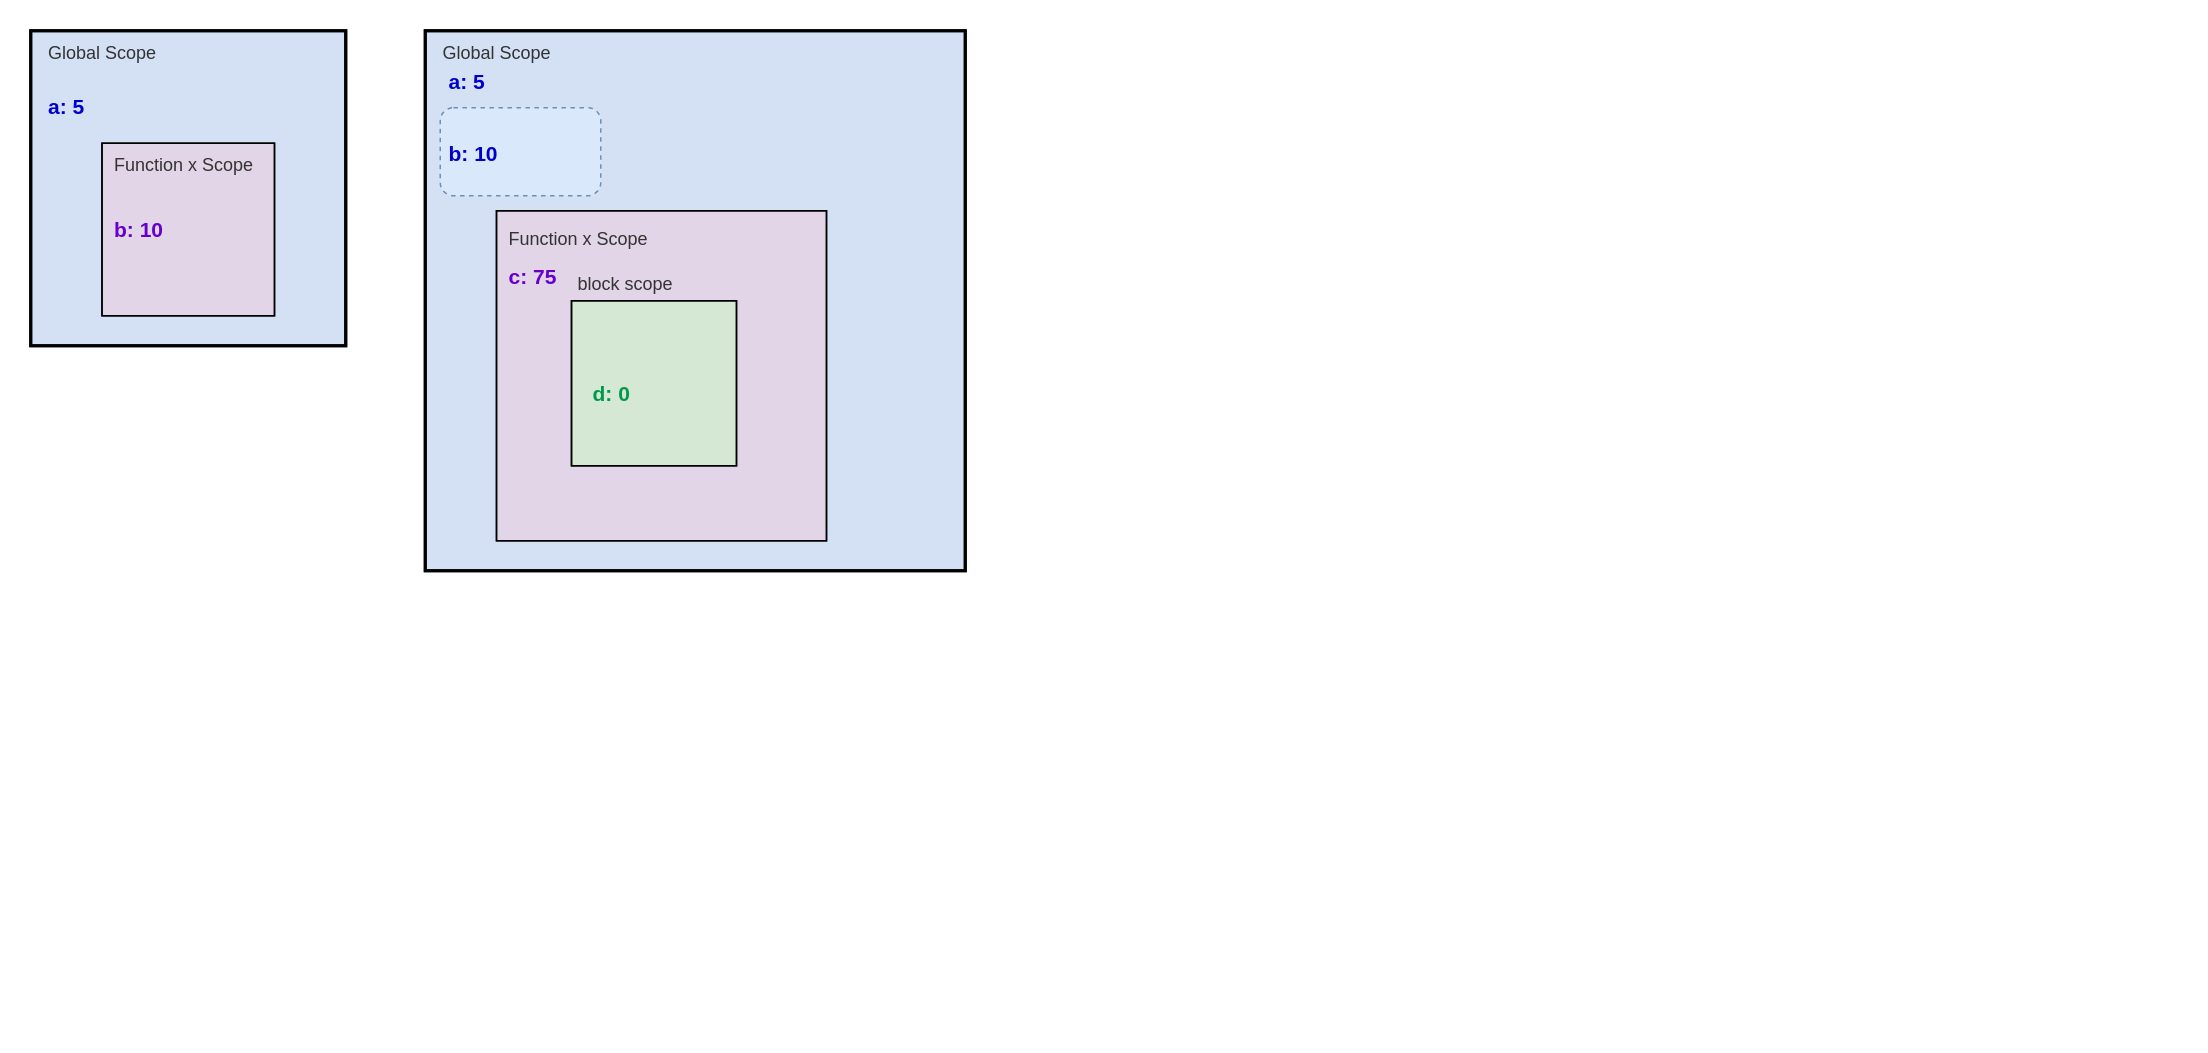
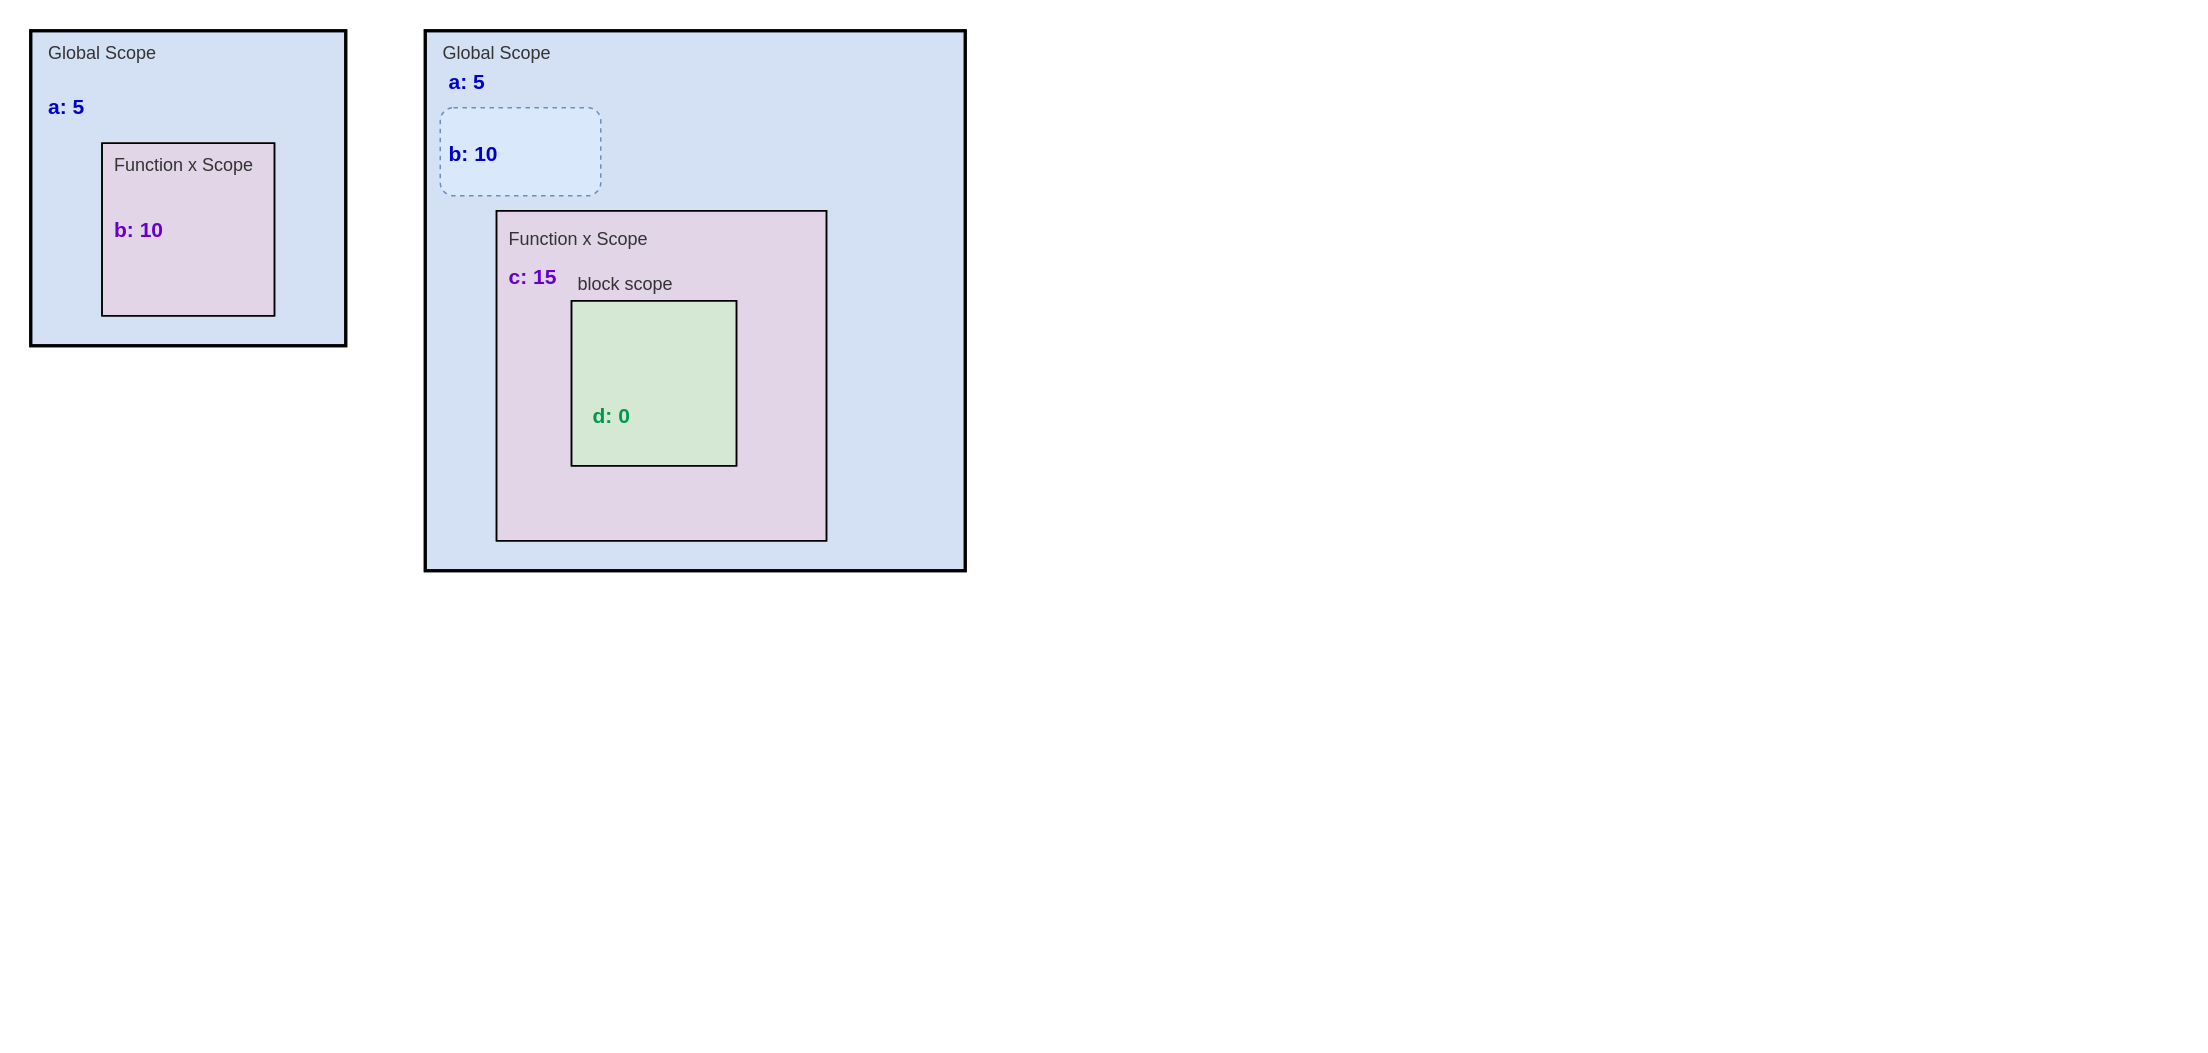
(533, 277) -> (533, 277)
(647, 394) -> (647, 416)
